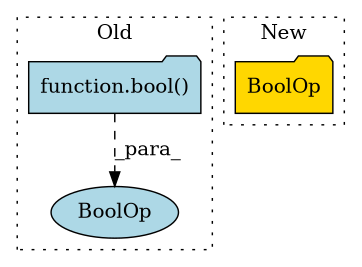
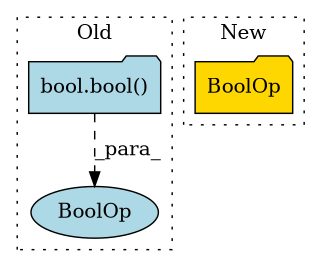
(115, 88) -> (95, 88)
